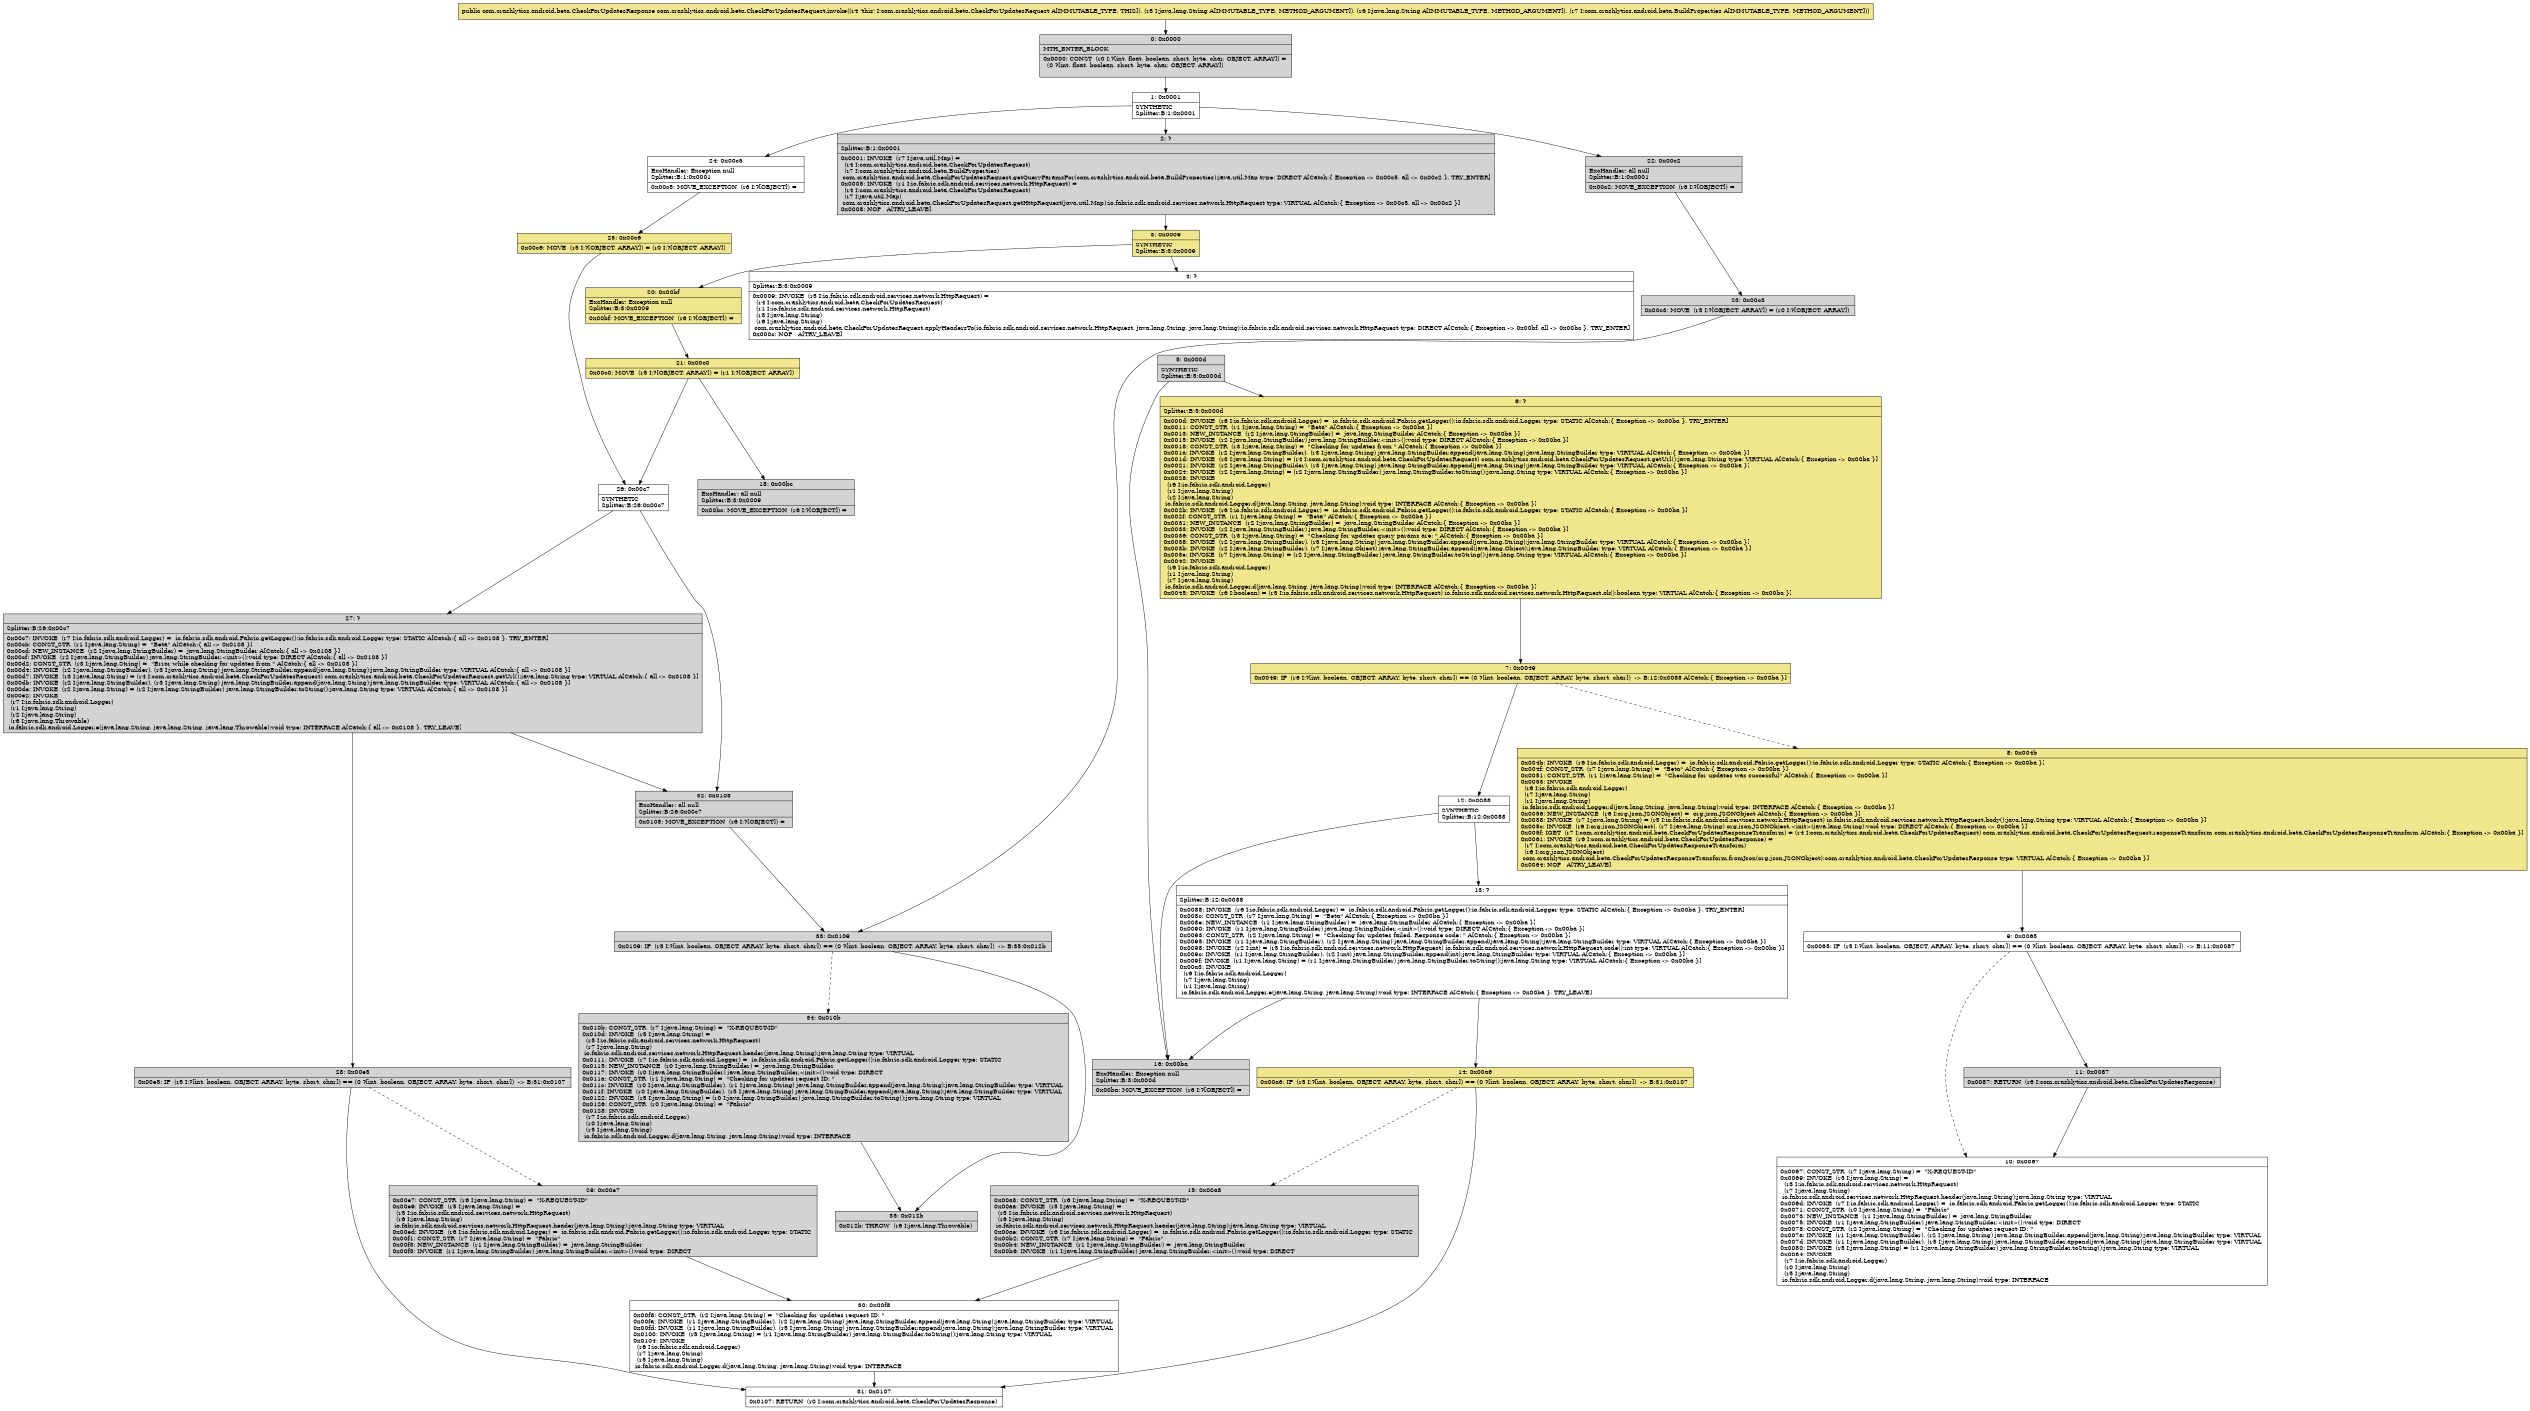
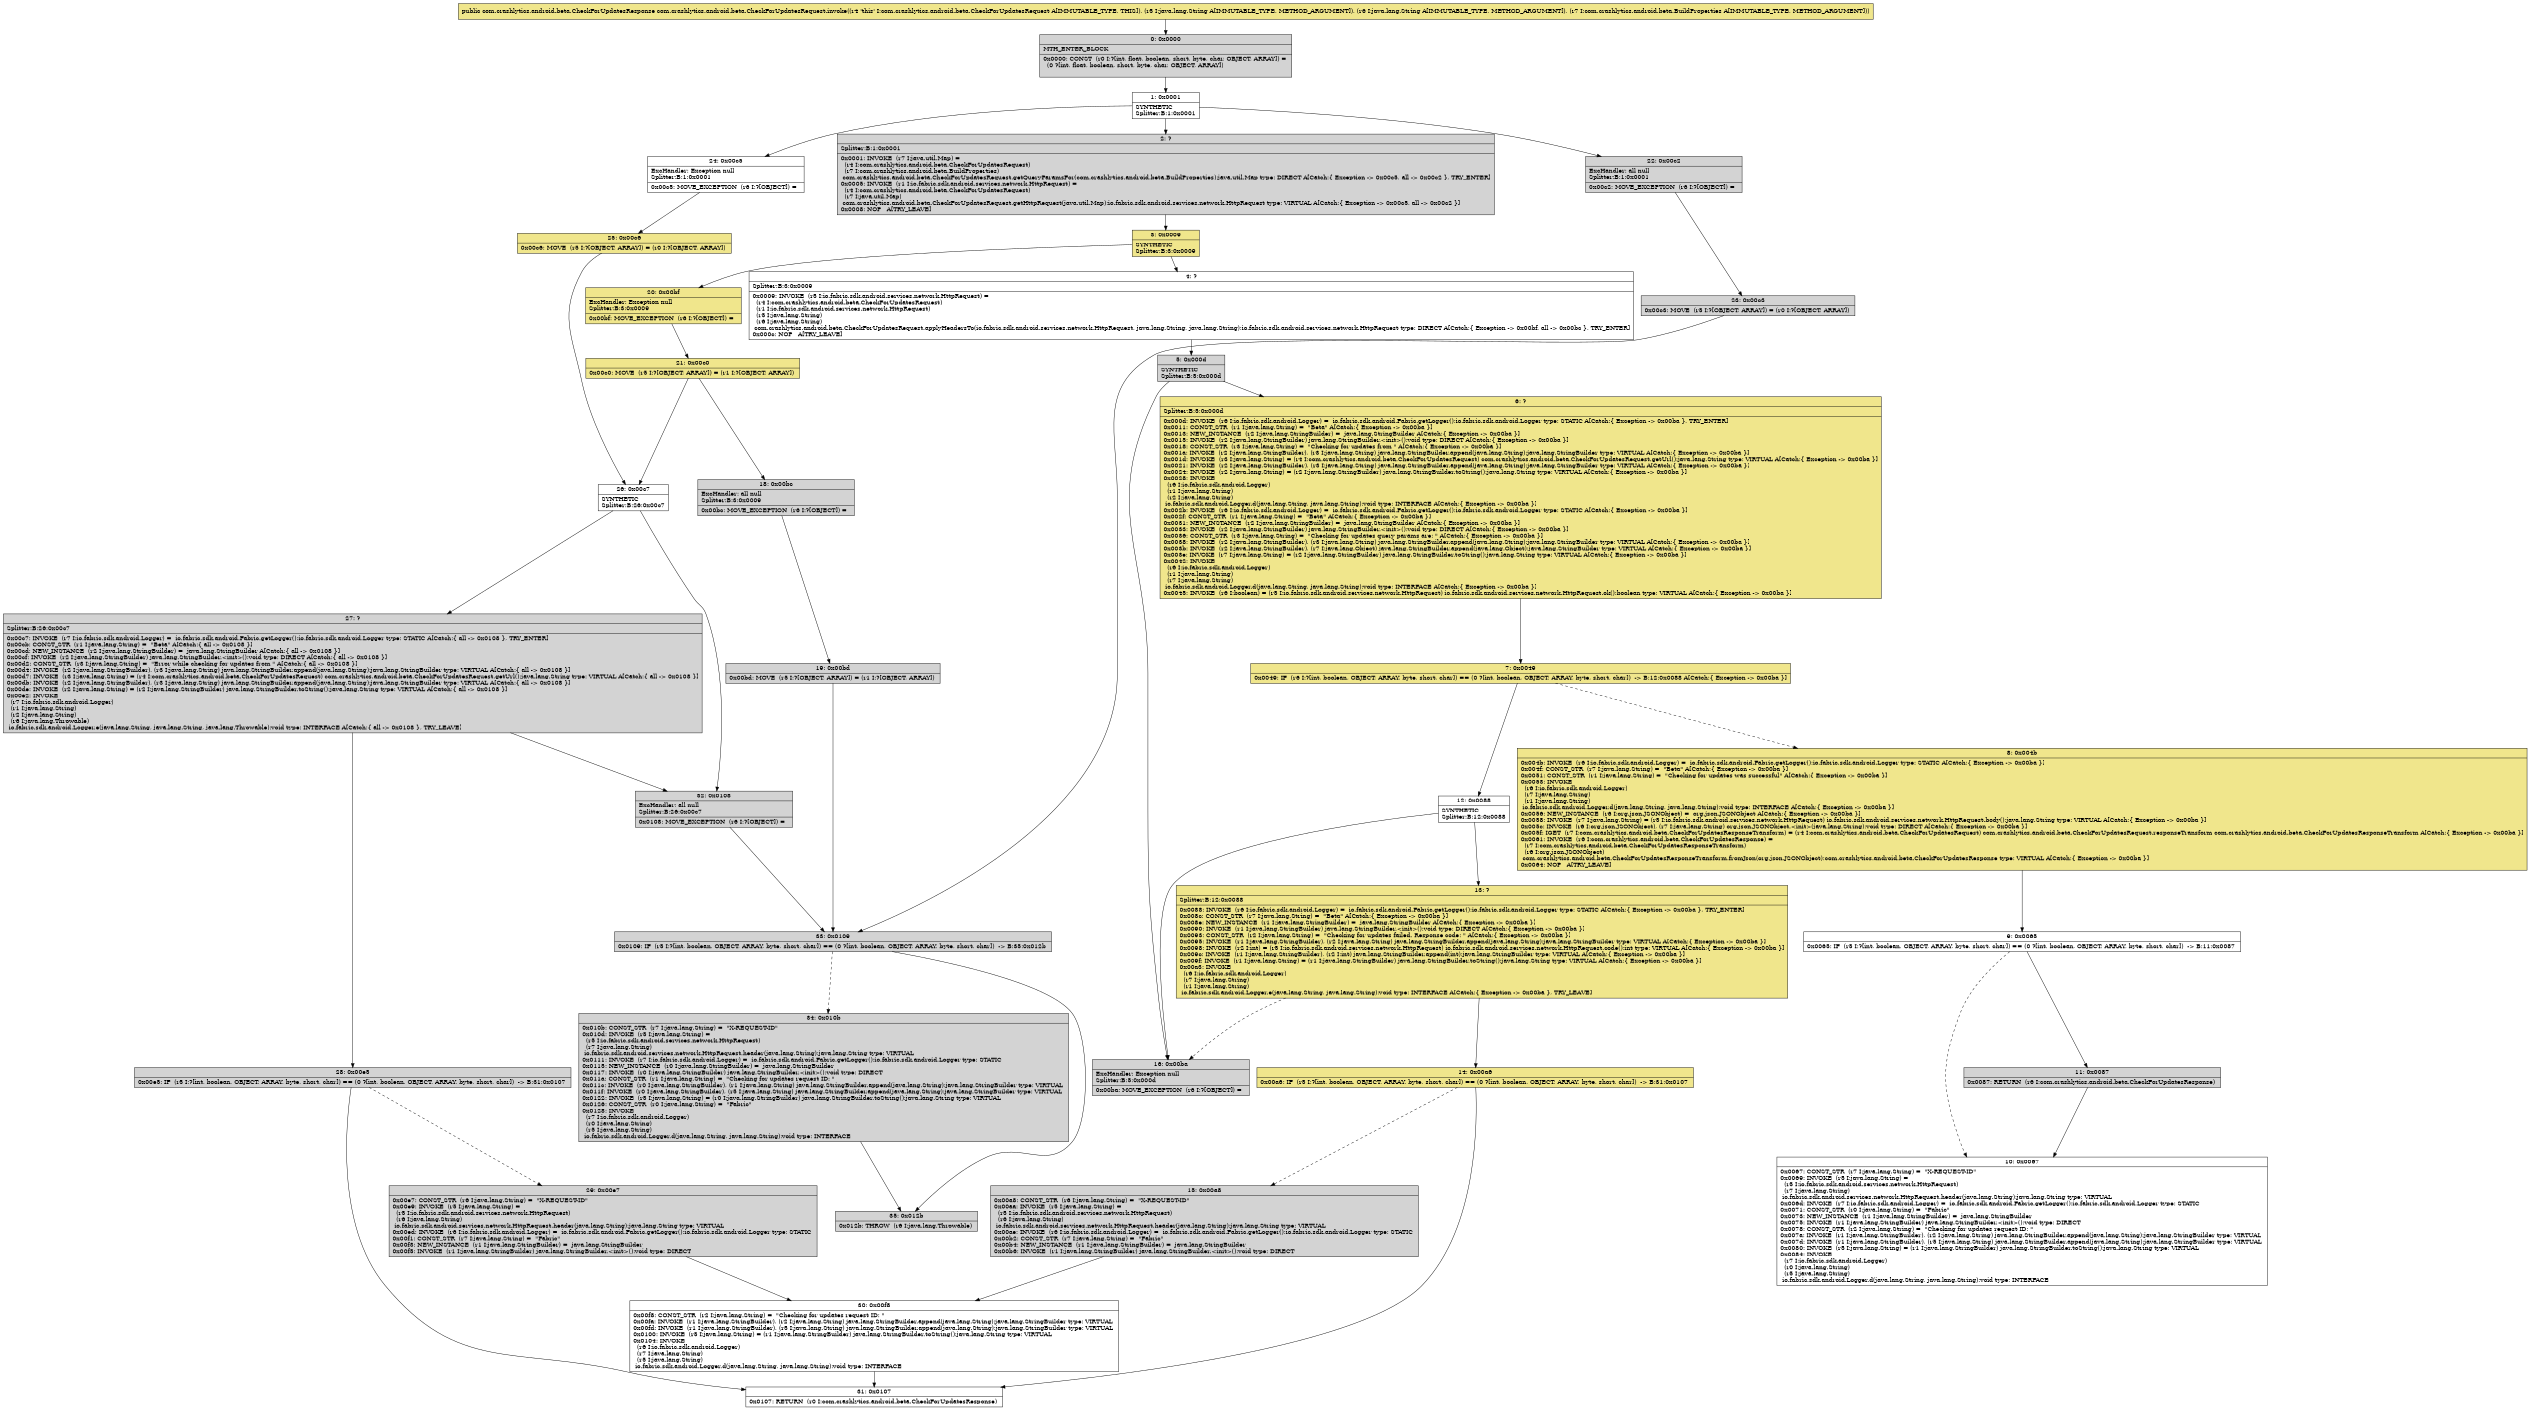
none -> (1191, 344)
none -> (833, 673)
(1482, 942) -> (1482, 942)
(1236, 1023) -> (1236, 1023)
